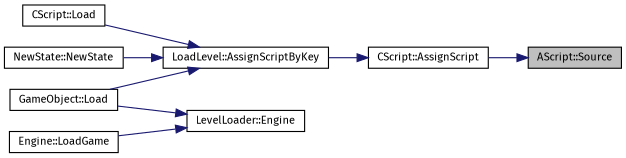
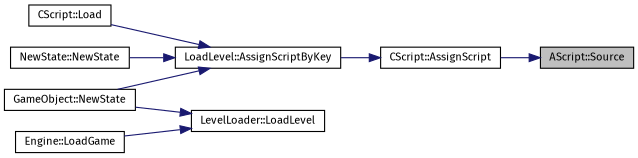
(64, 100) -> (70, 100)
(246, 121) -> (258, 121)
